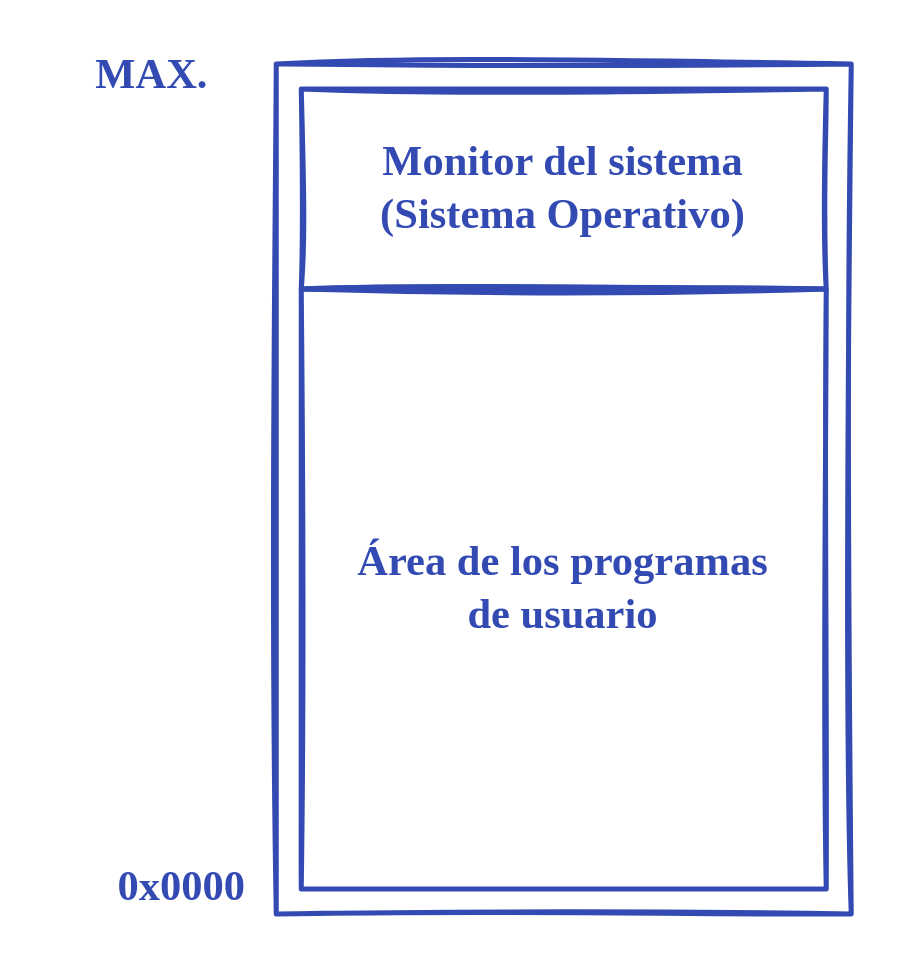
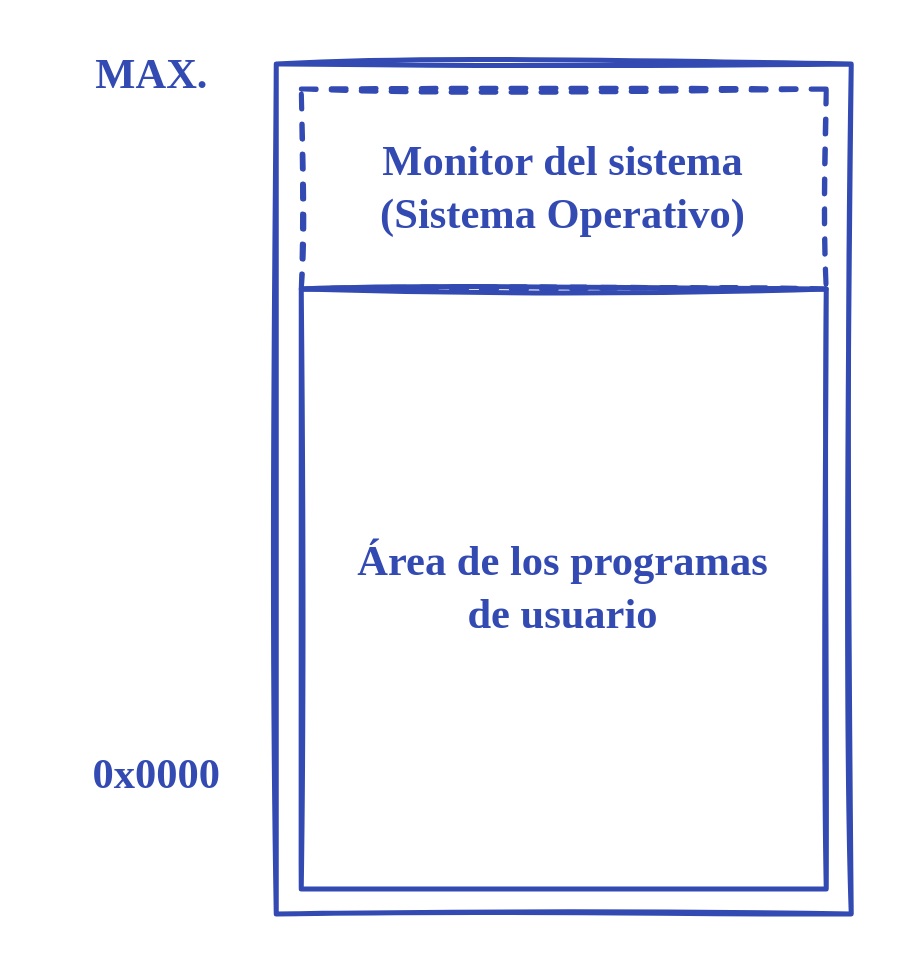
(564, 189) -> (564, 189)
(183, 889) -> (158, 776)
